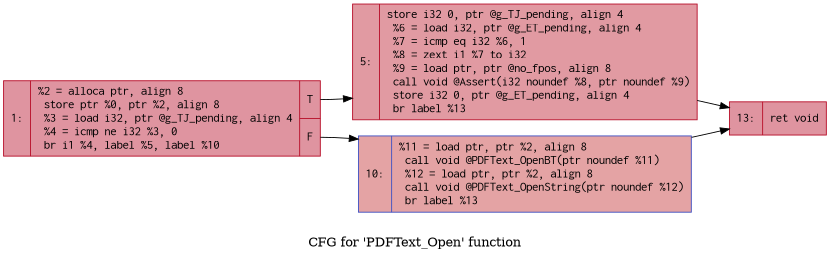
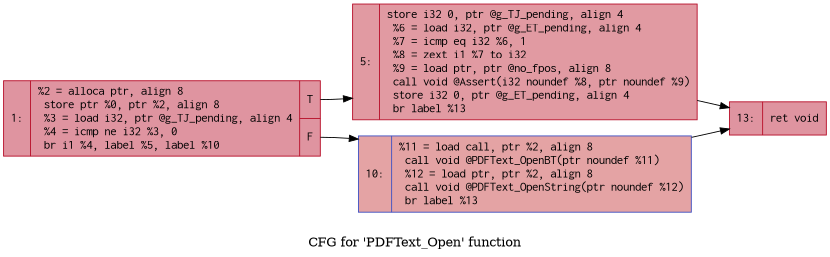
(493, 147) -> (496, 147)
